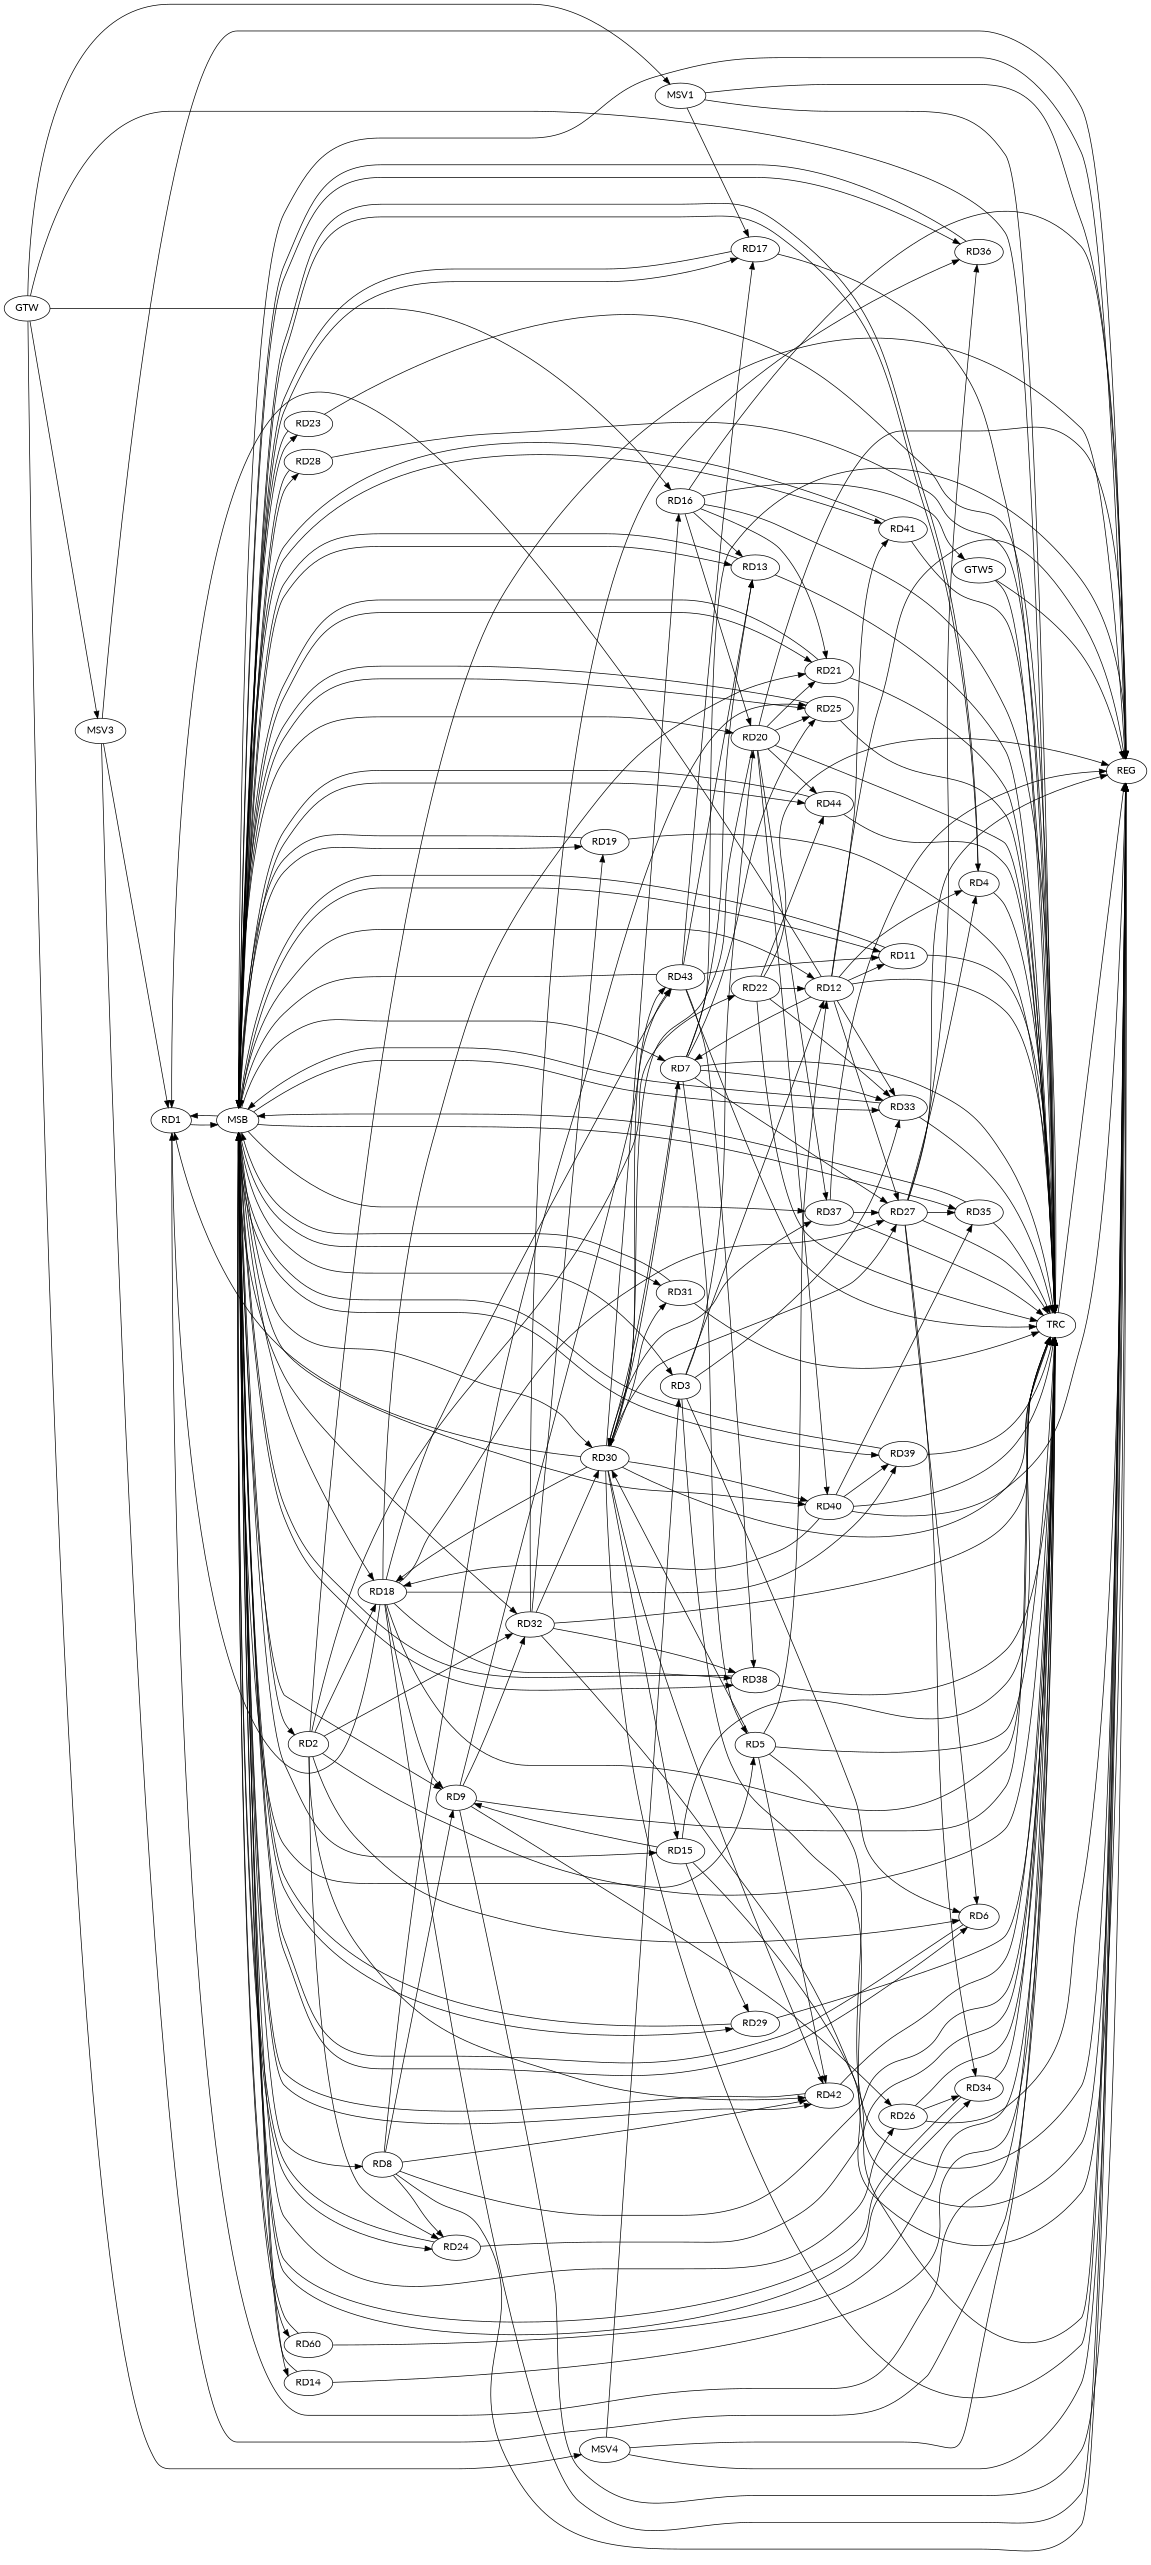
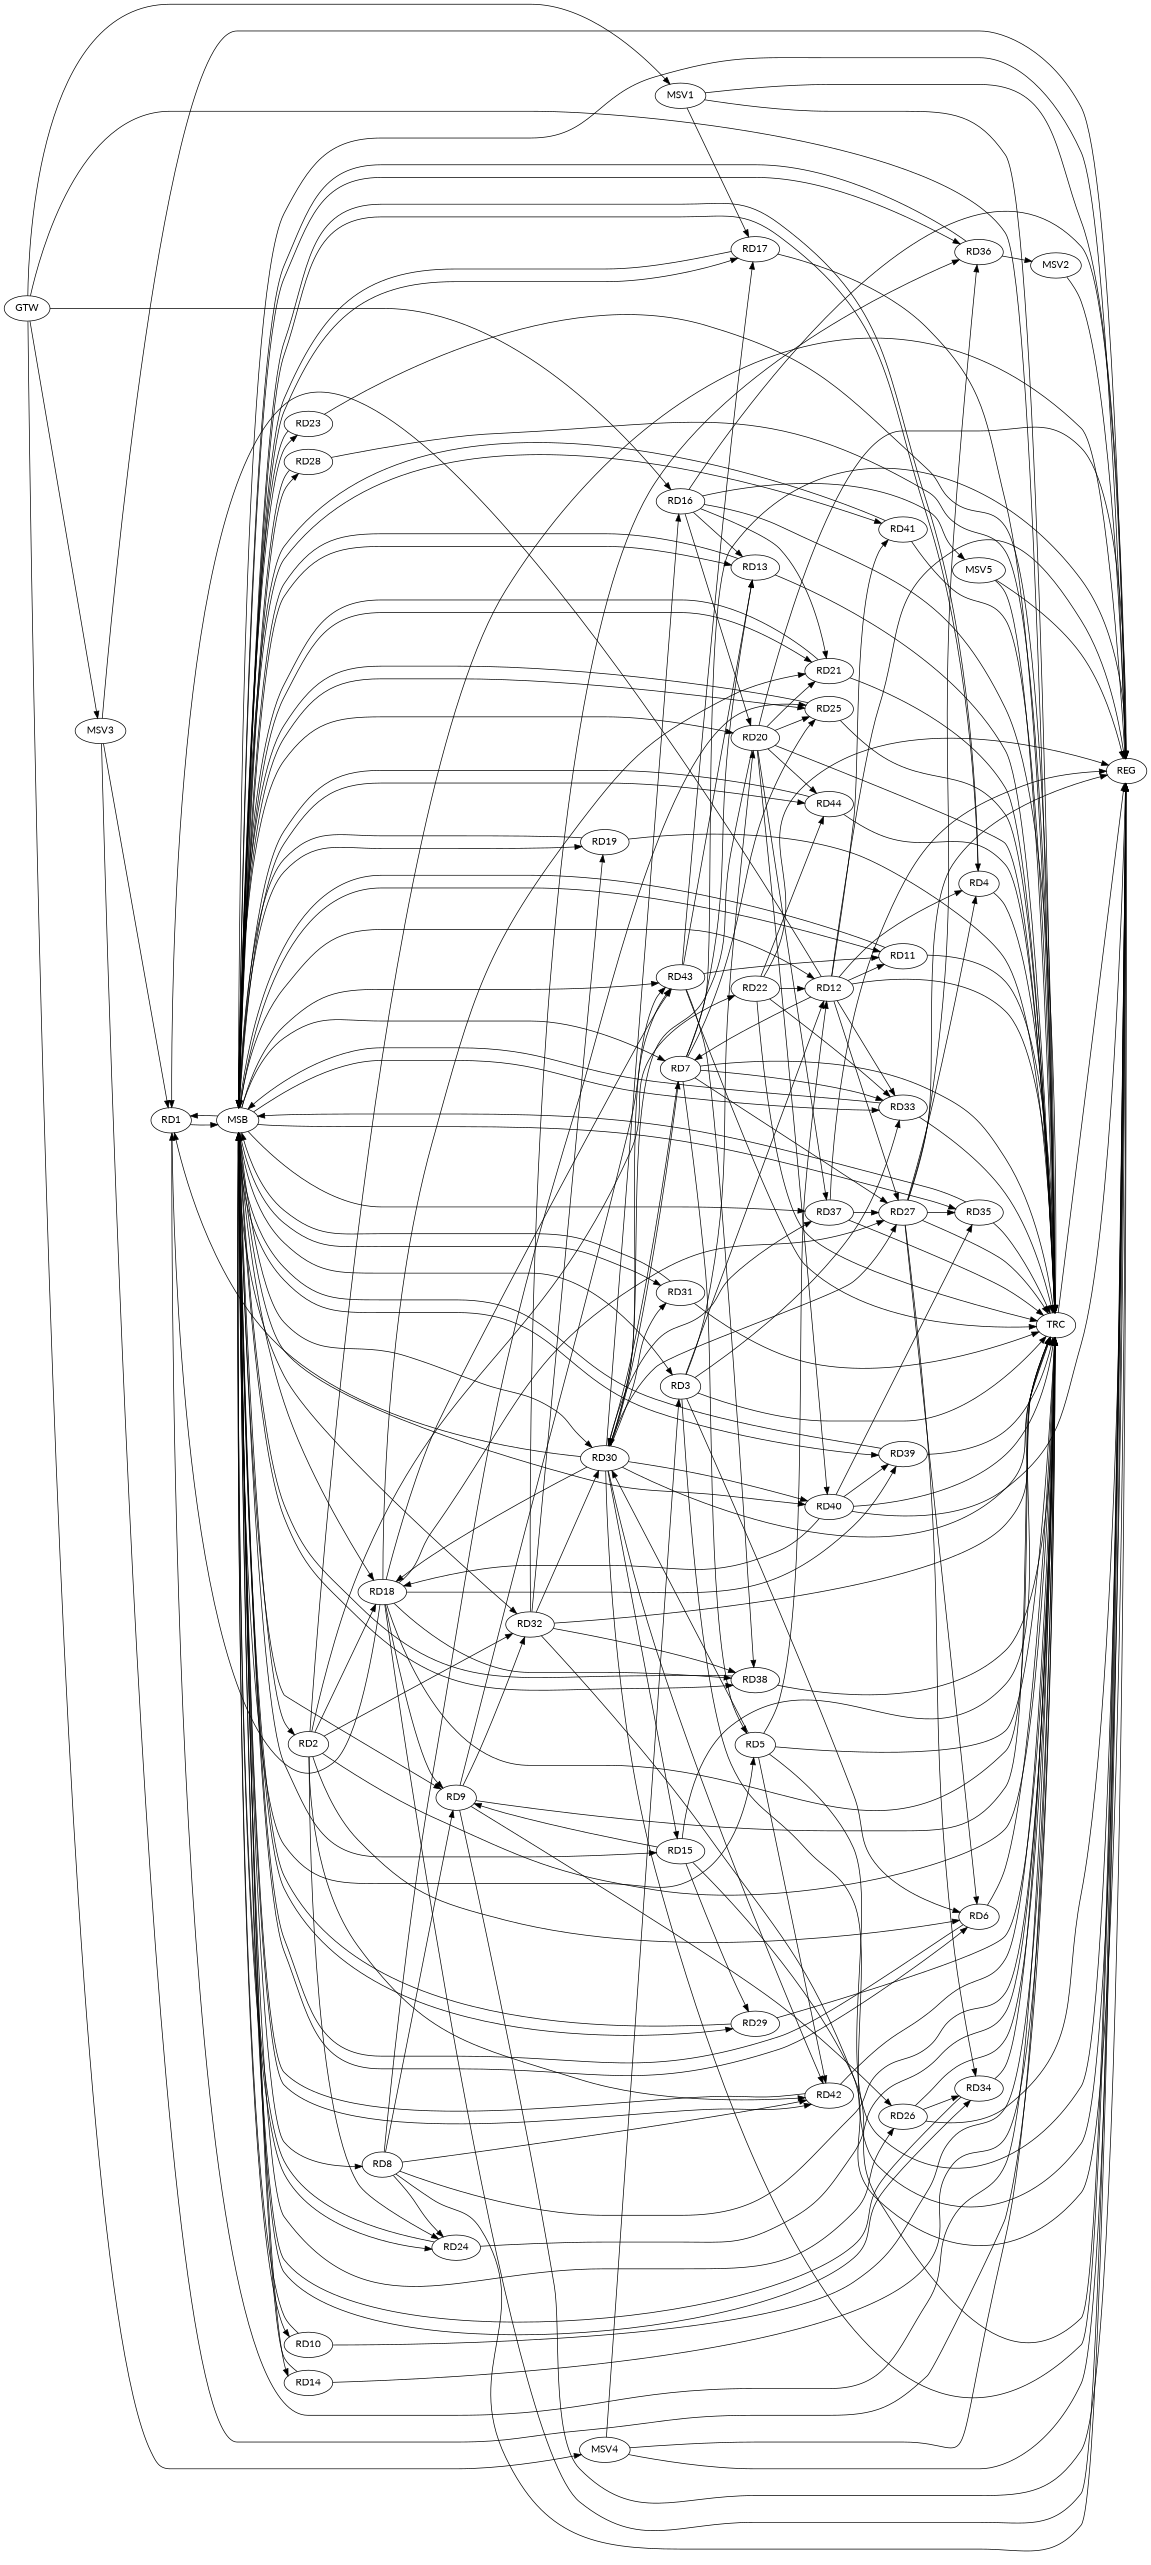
none -> (1056, 265)
(979, 570) -> (979, 570)
(416, 977) -> (416, 989)
none -> (881, 1421)
none -> (1037, 1628)
(308, 2345) -> (308, 2345)
